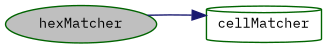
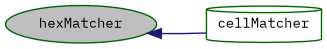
(170, 15) -> (184, 34)
